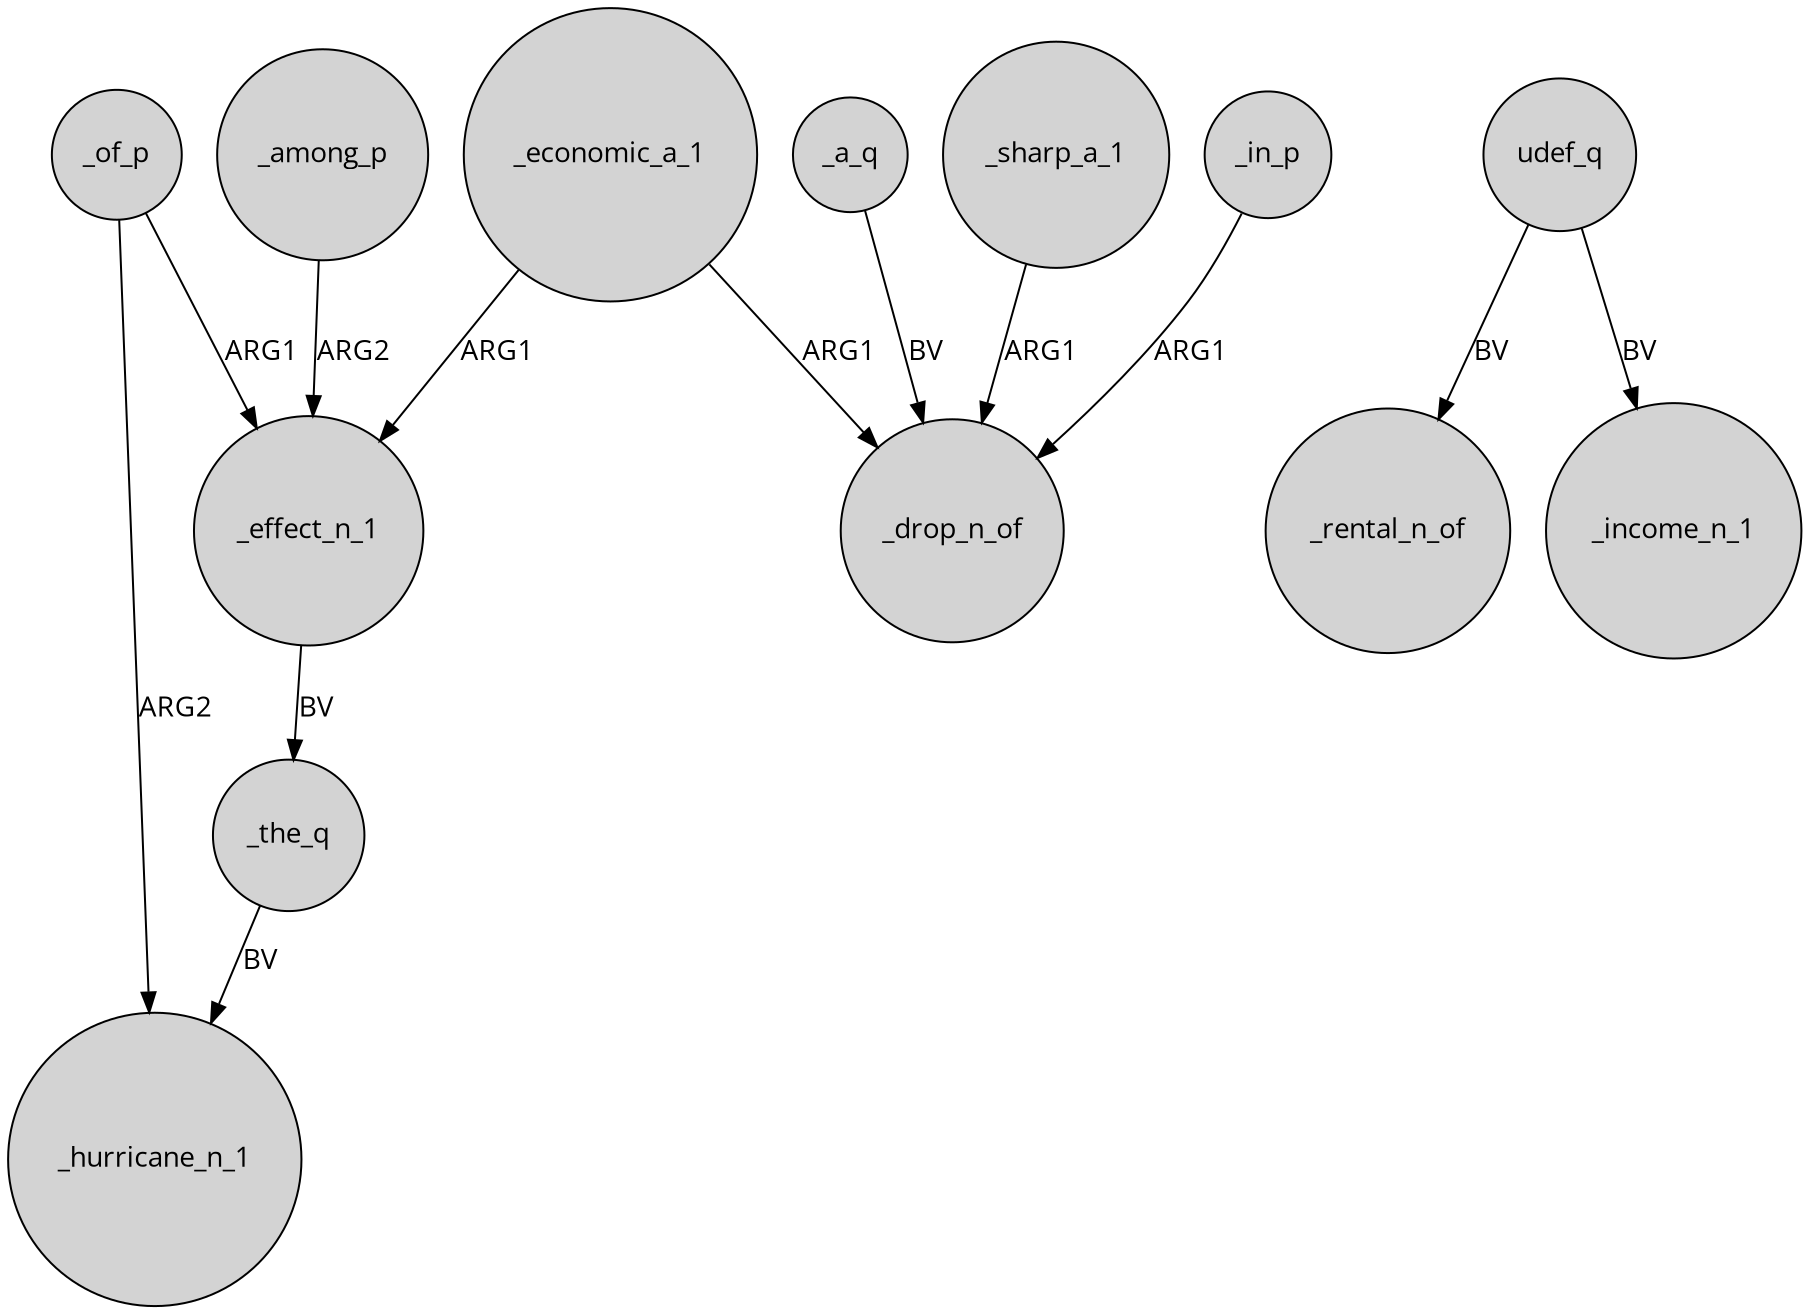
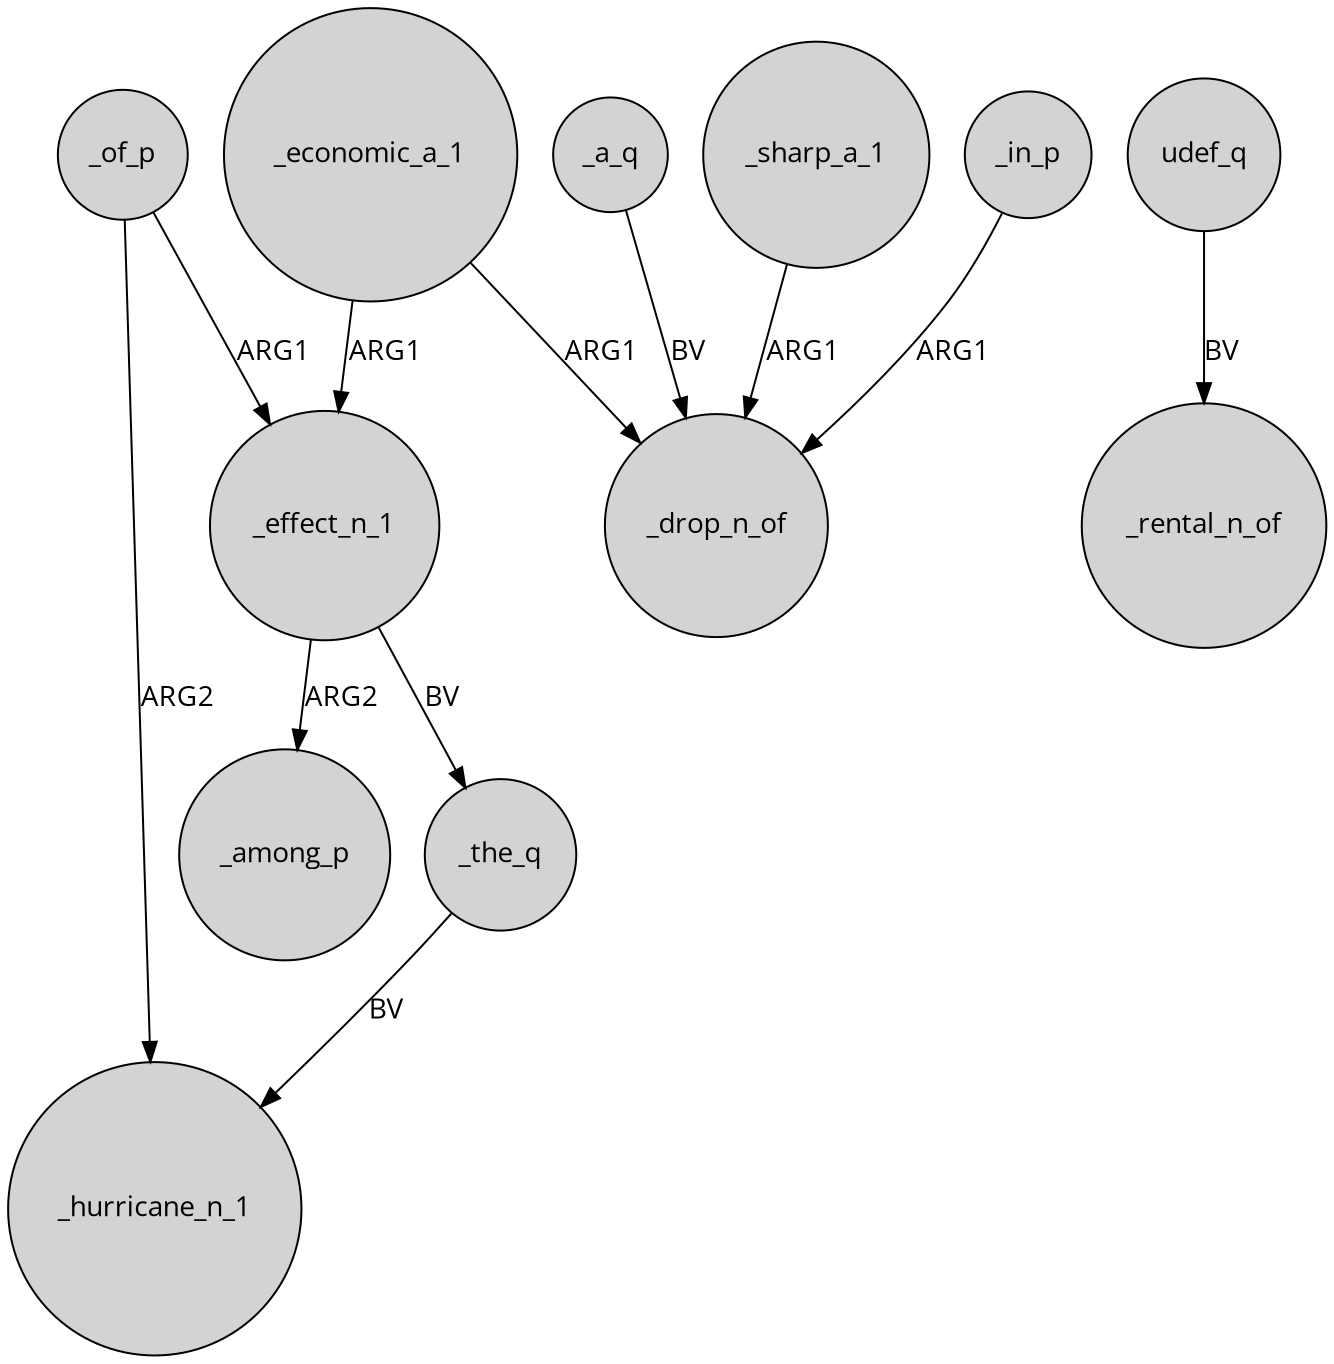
(316, 328) -> (305, 685)
(1674, 531) -> none
